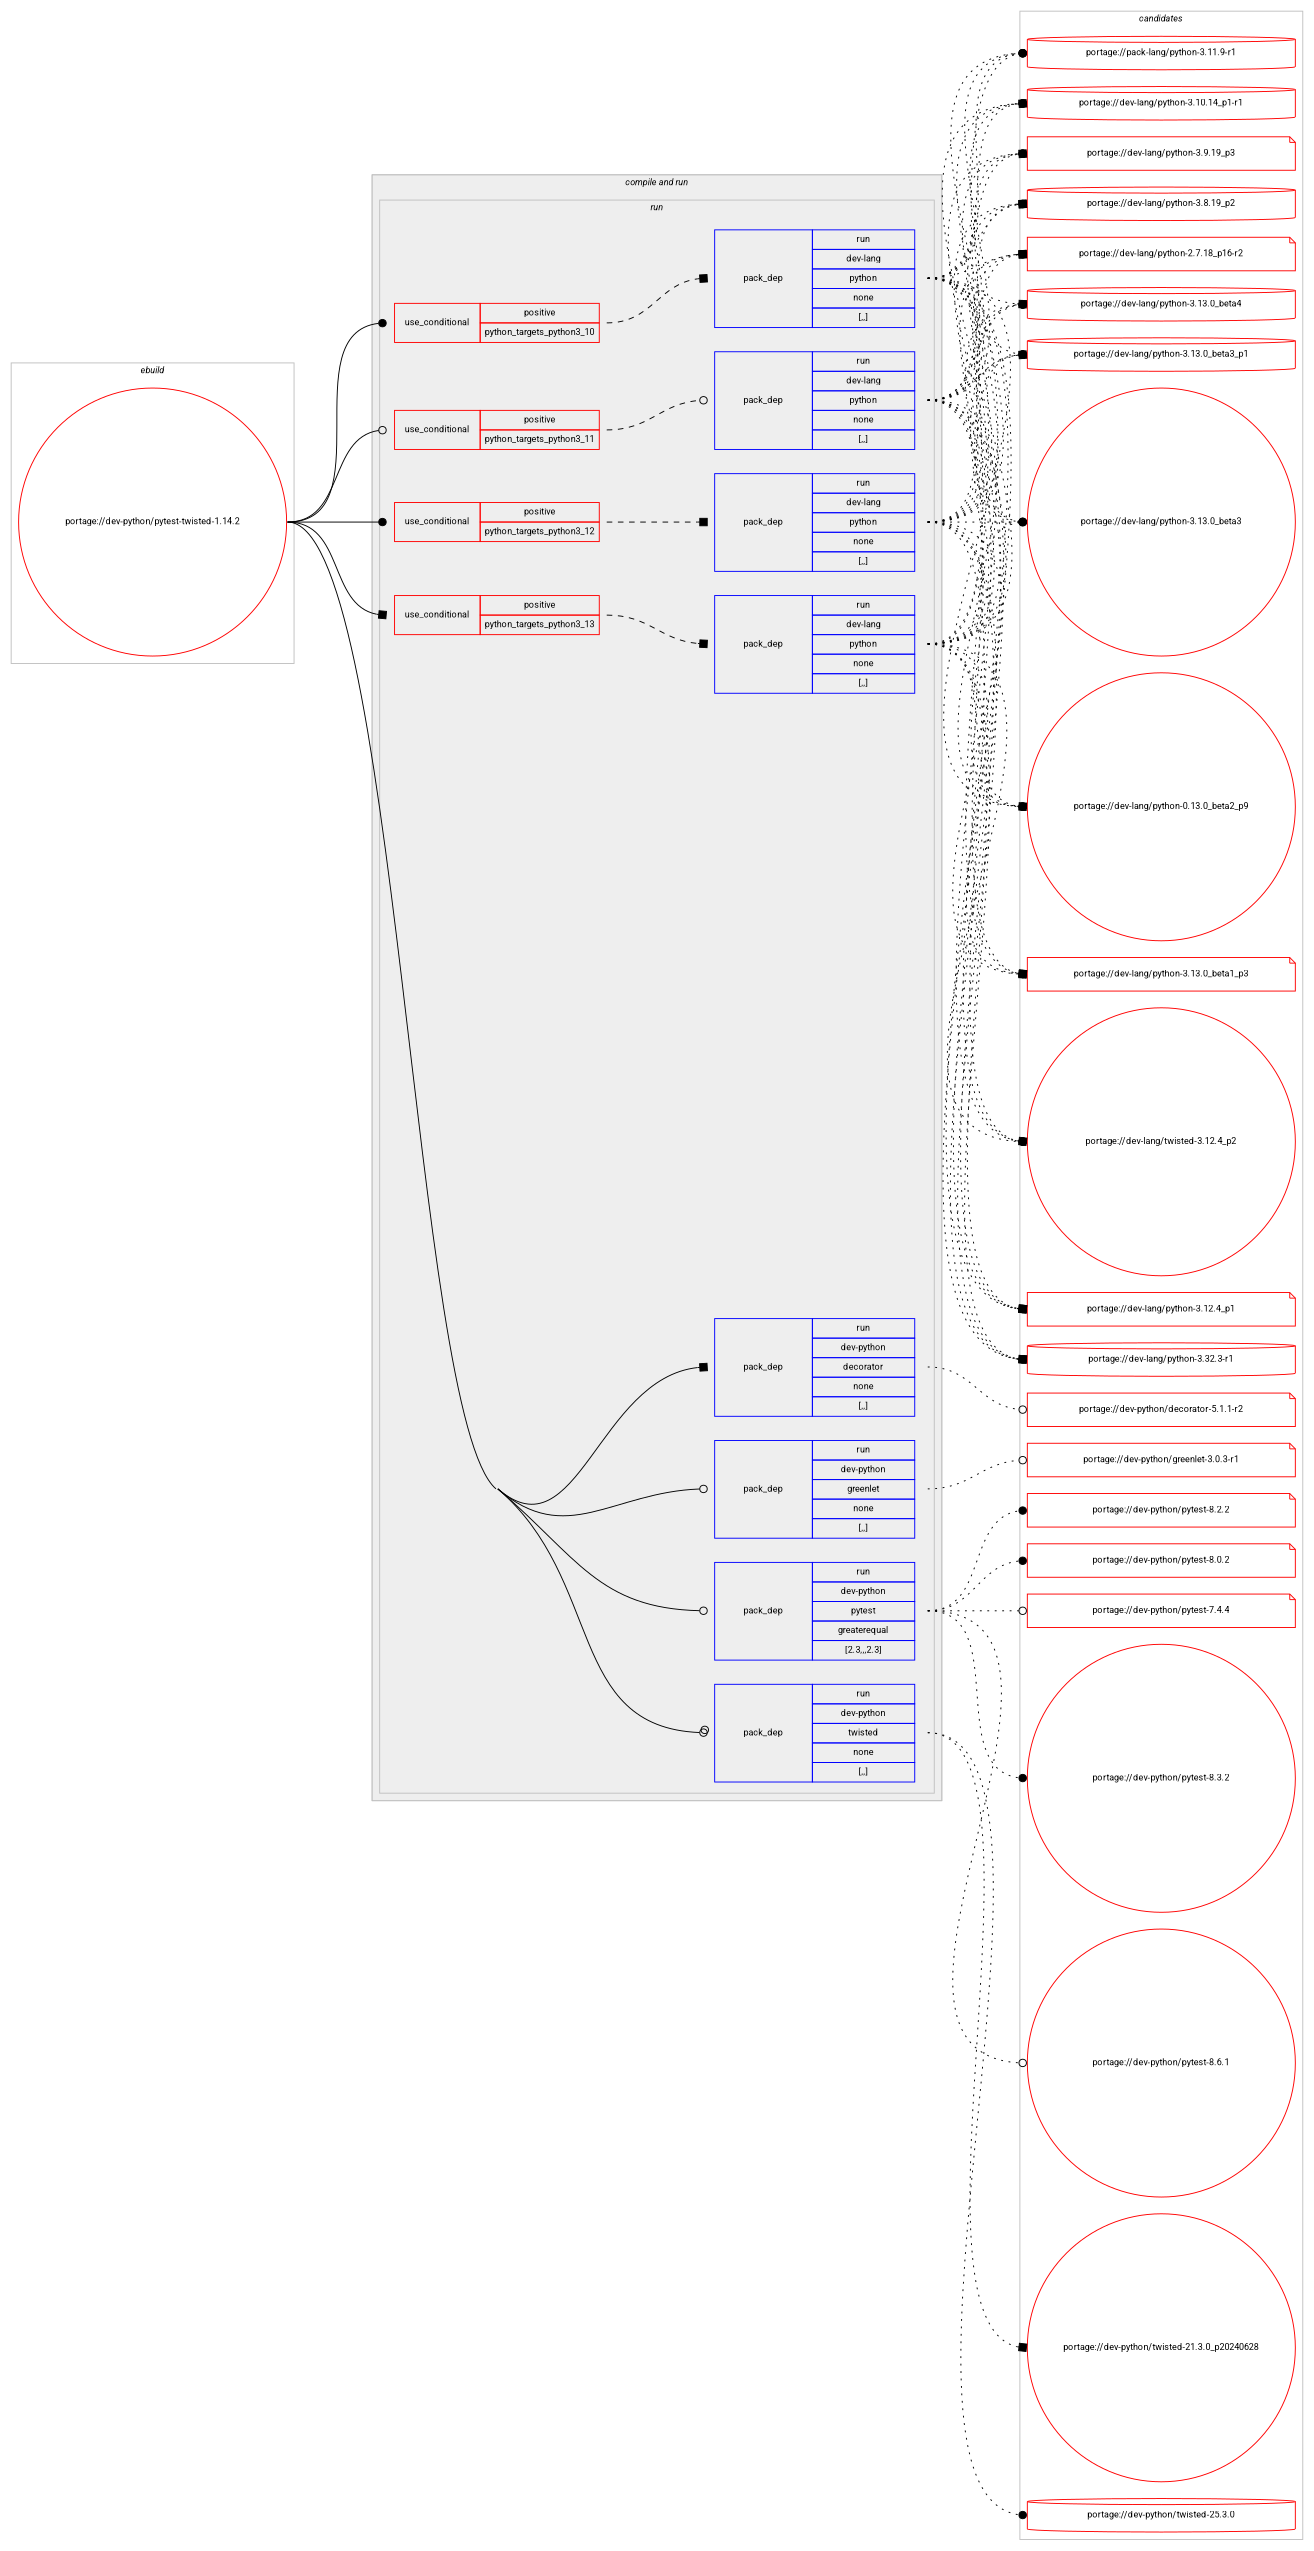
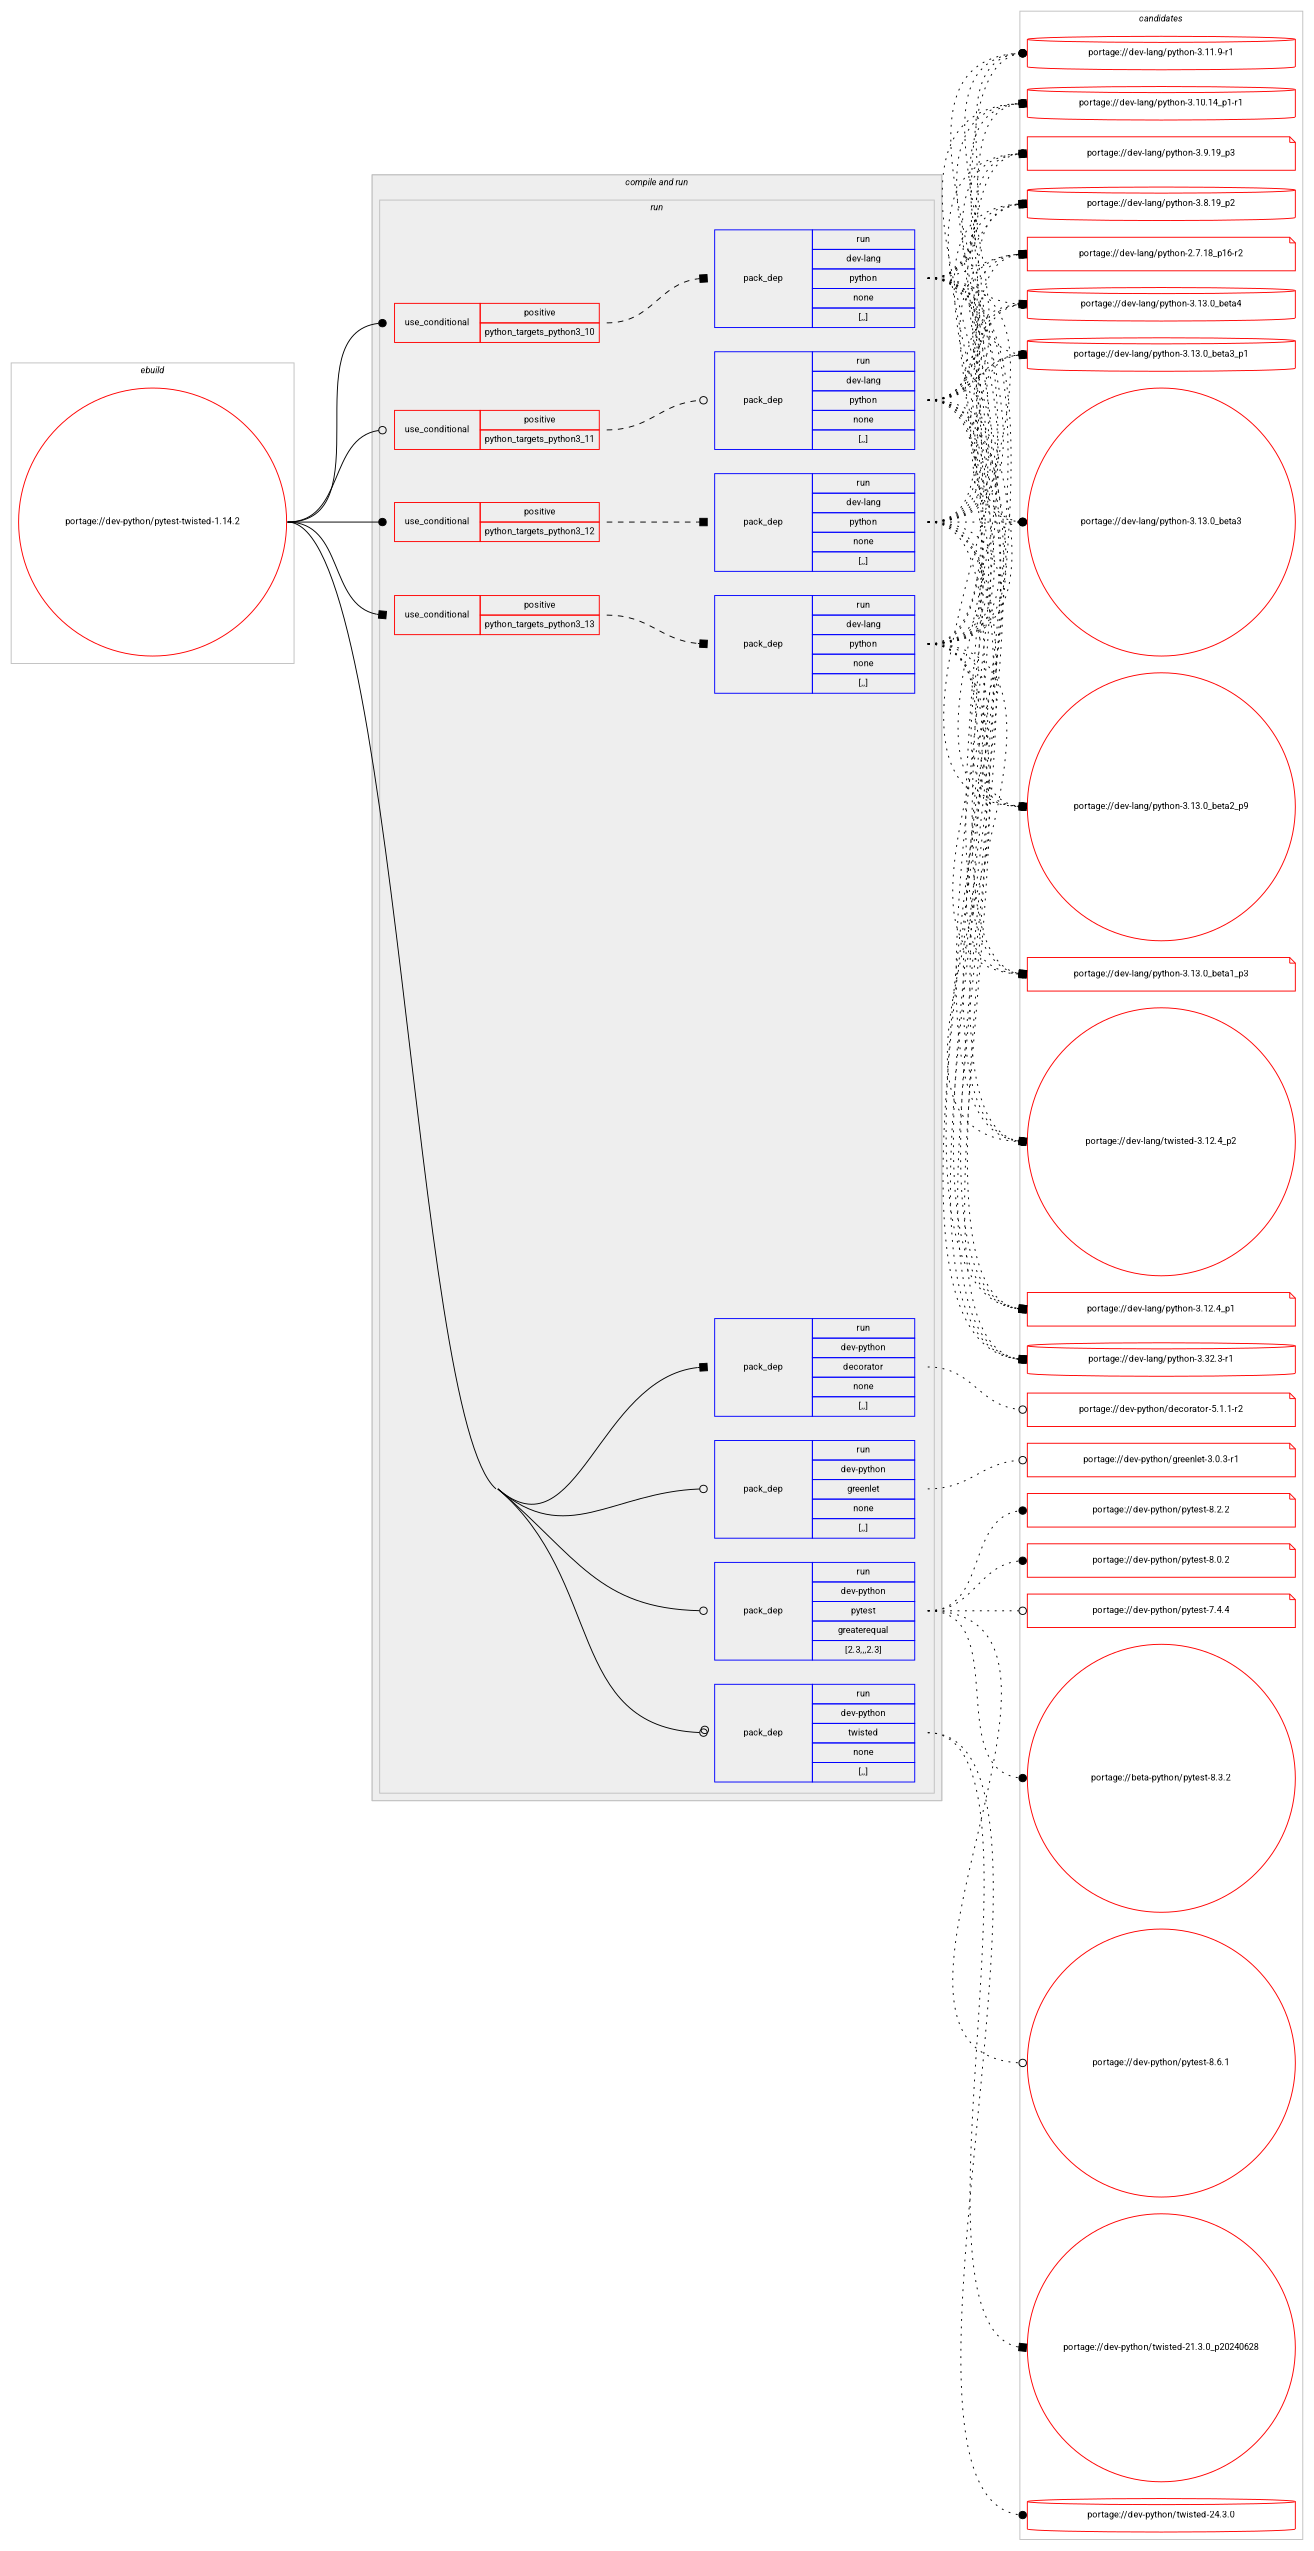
(1161, 53) -> (1161, 53)
(1161, 807) -> (1161, 807)
(1161, 1778) -> (1161, 1778)
(1161, 2515) -> (1161, 2515)
